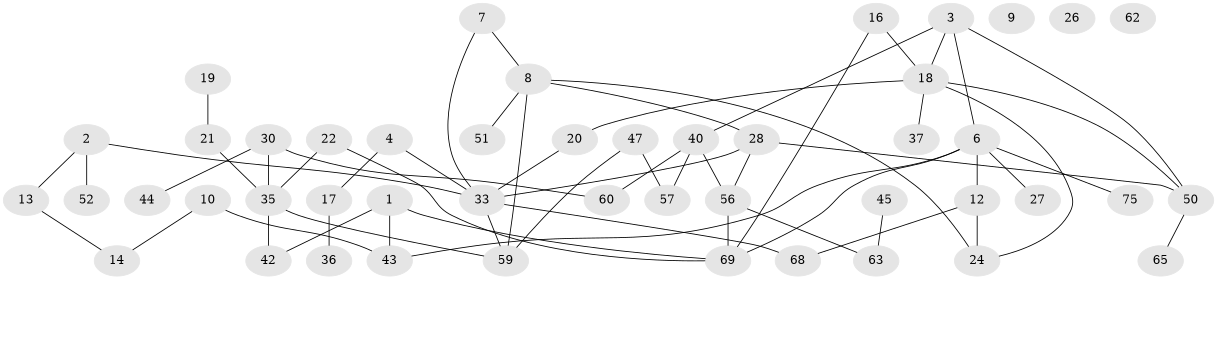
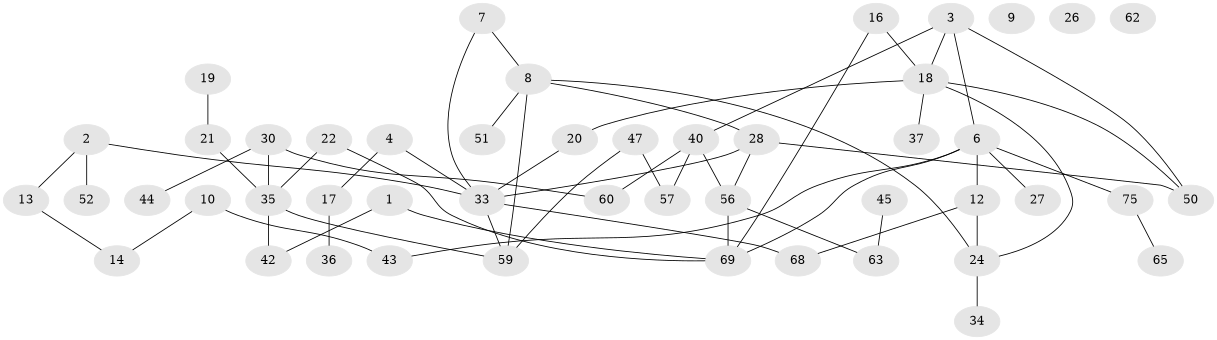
(390, 231) -> none
(1176, 231) -> (1146, 231)
none -> (977, 322)
